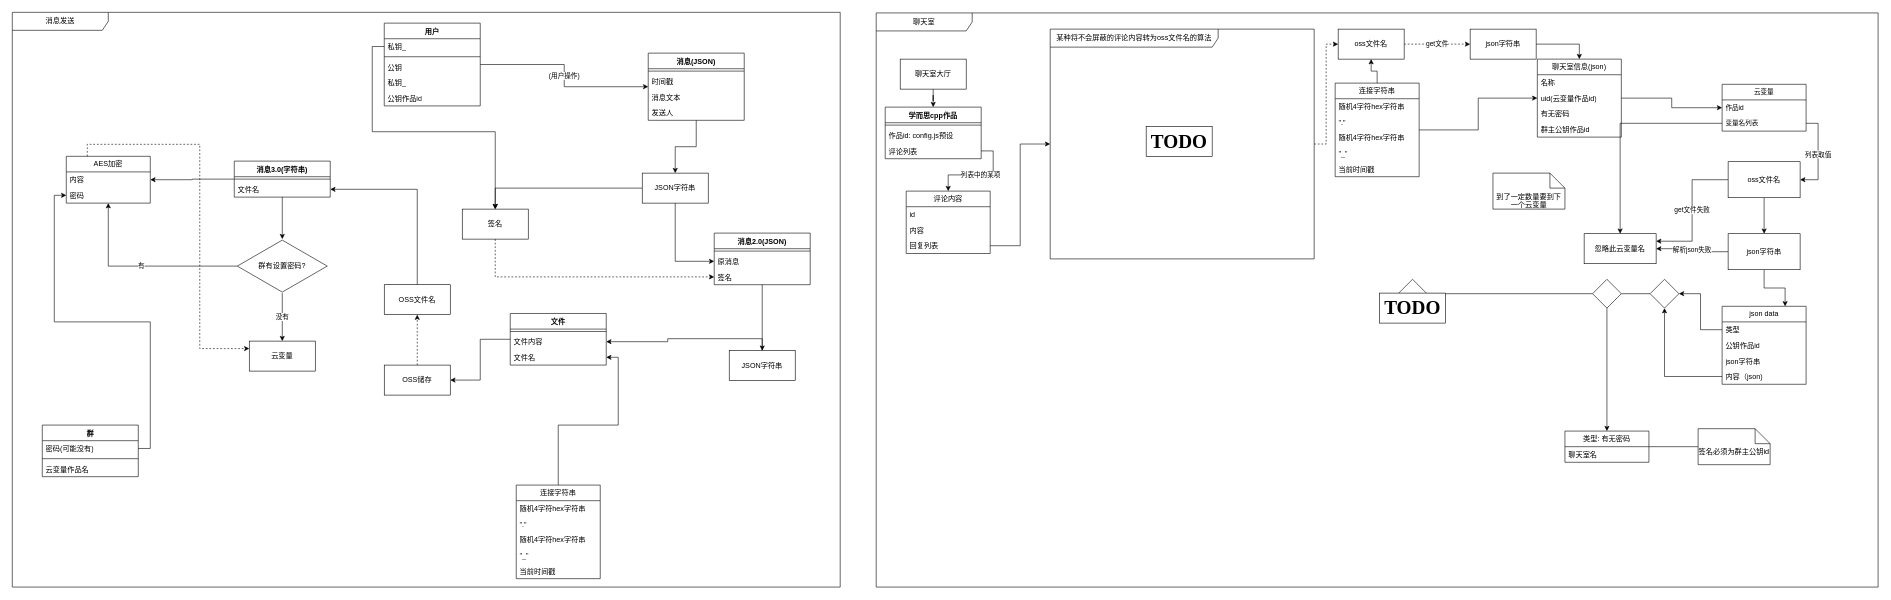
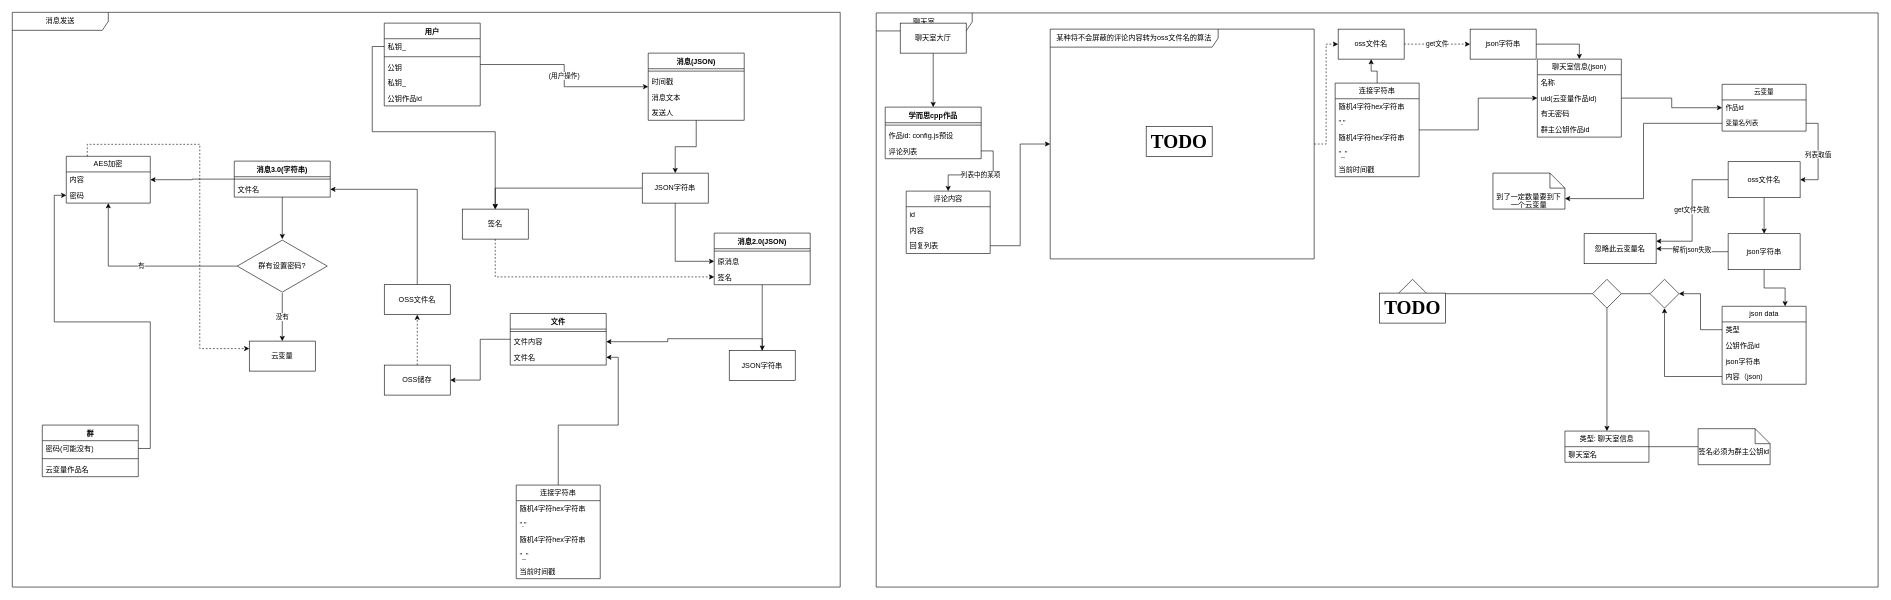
(933, 74) -> (933, 38)
(1643, 123) -> (1644, 198)
(1607, 439) -> (1607, 439)
